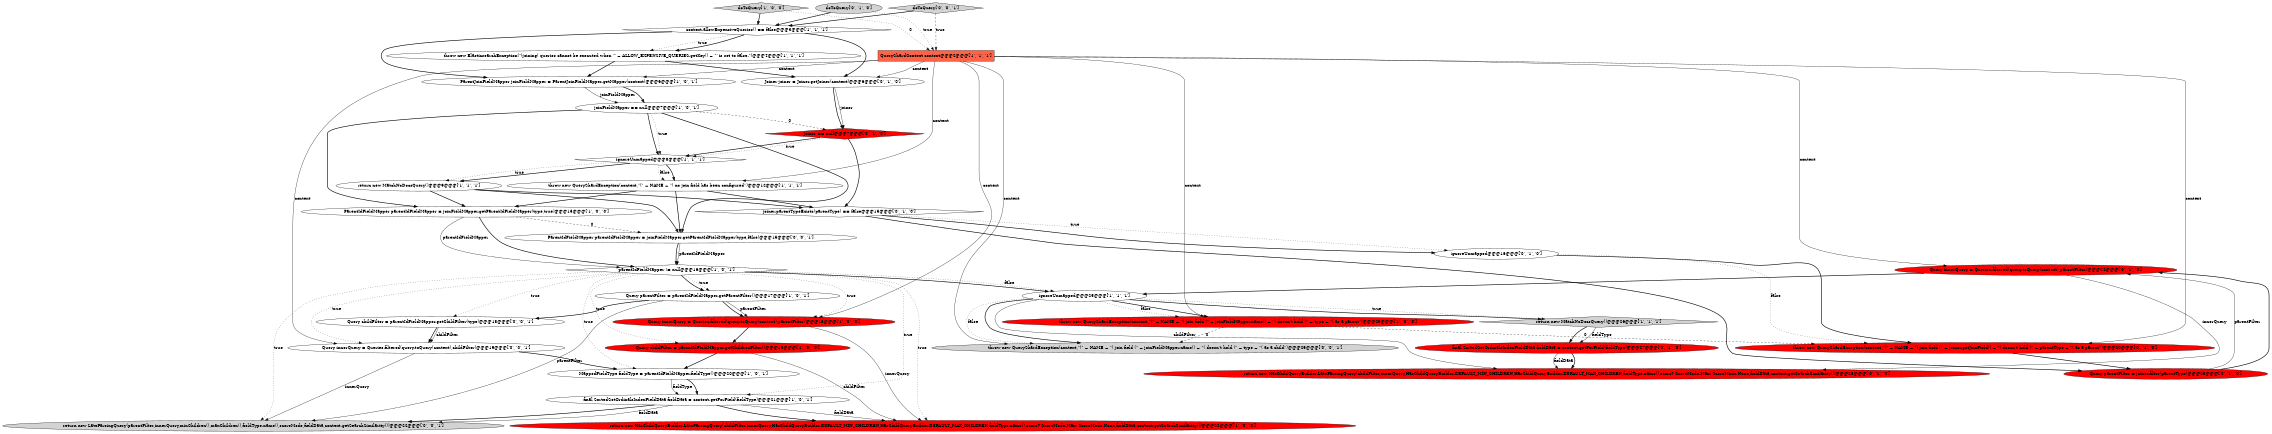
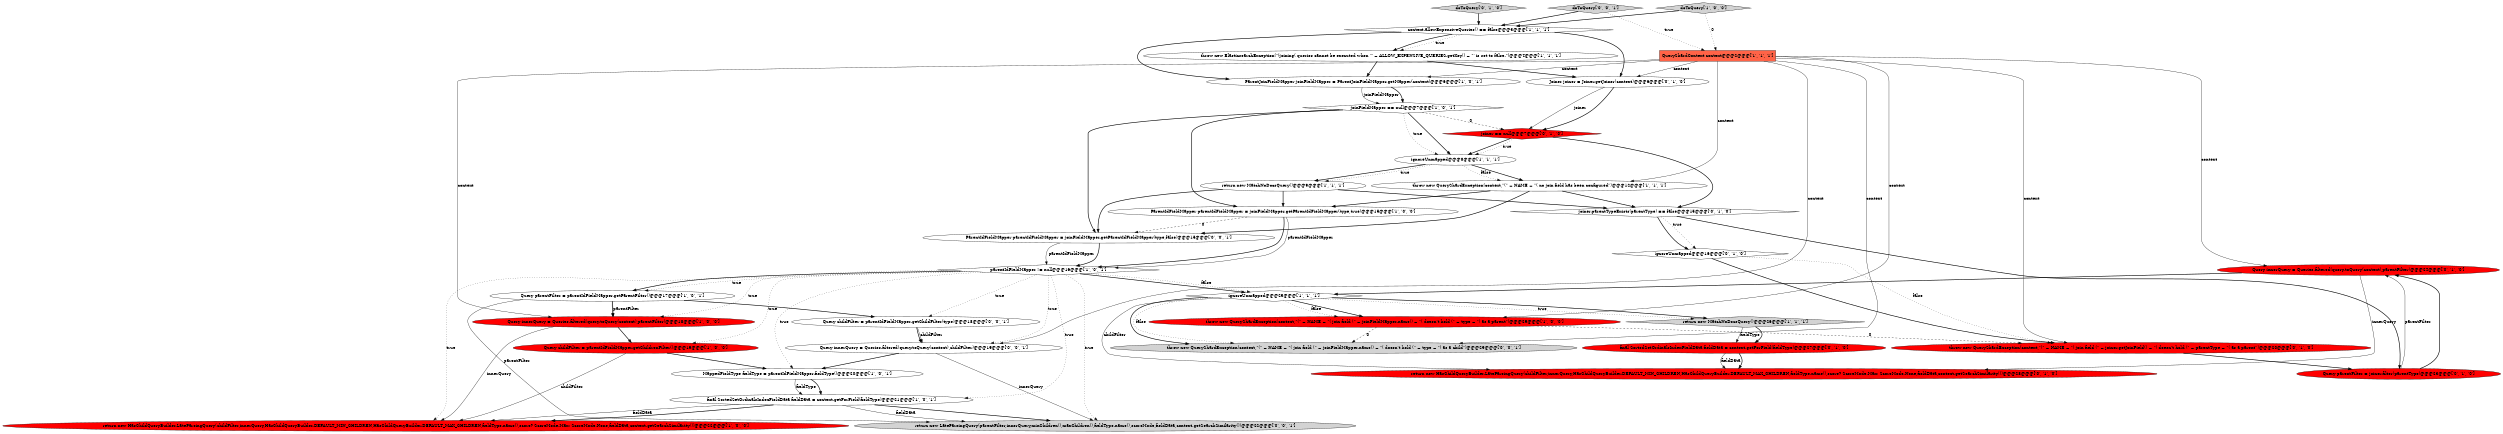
(849, 8) -> (1479, 8)
(908, 20) -> none
(936, 30) -> (1654, 31)
(647, 108) -> (1403, 108)
(660, 160) -> (1455, 160)
(1496, 254) -> (1700, 254)
(1084, 296) -> (1274, 296)
